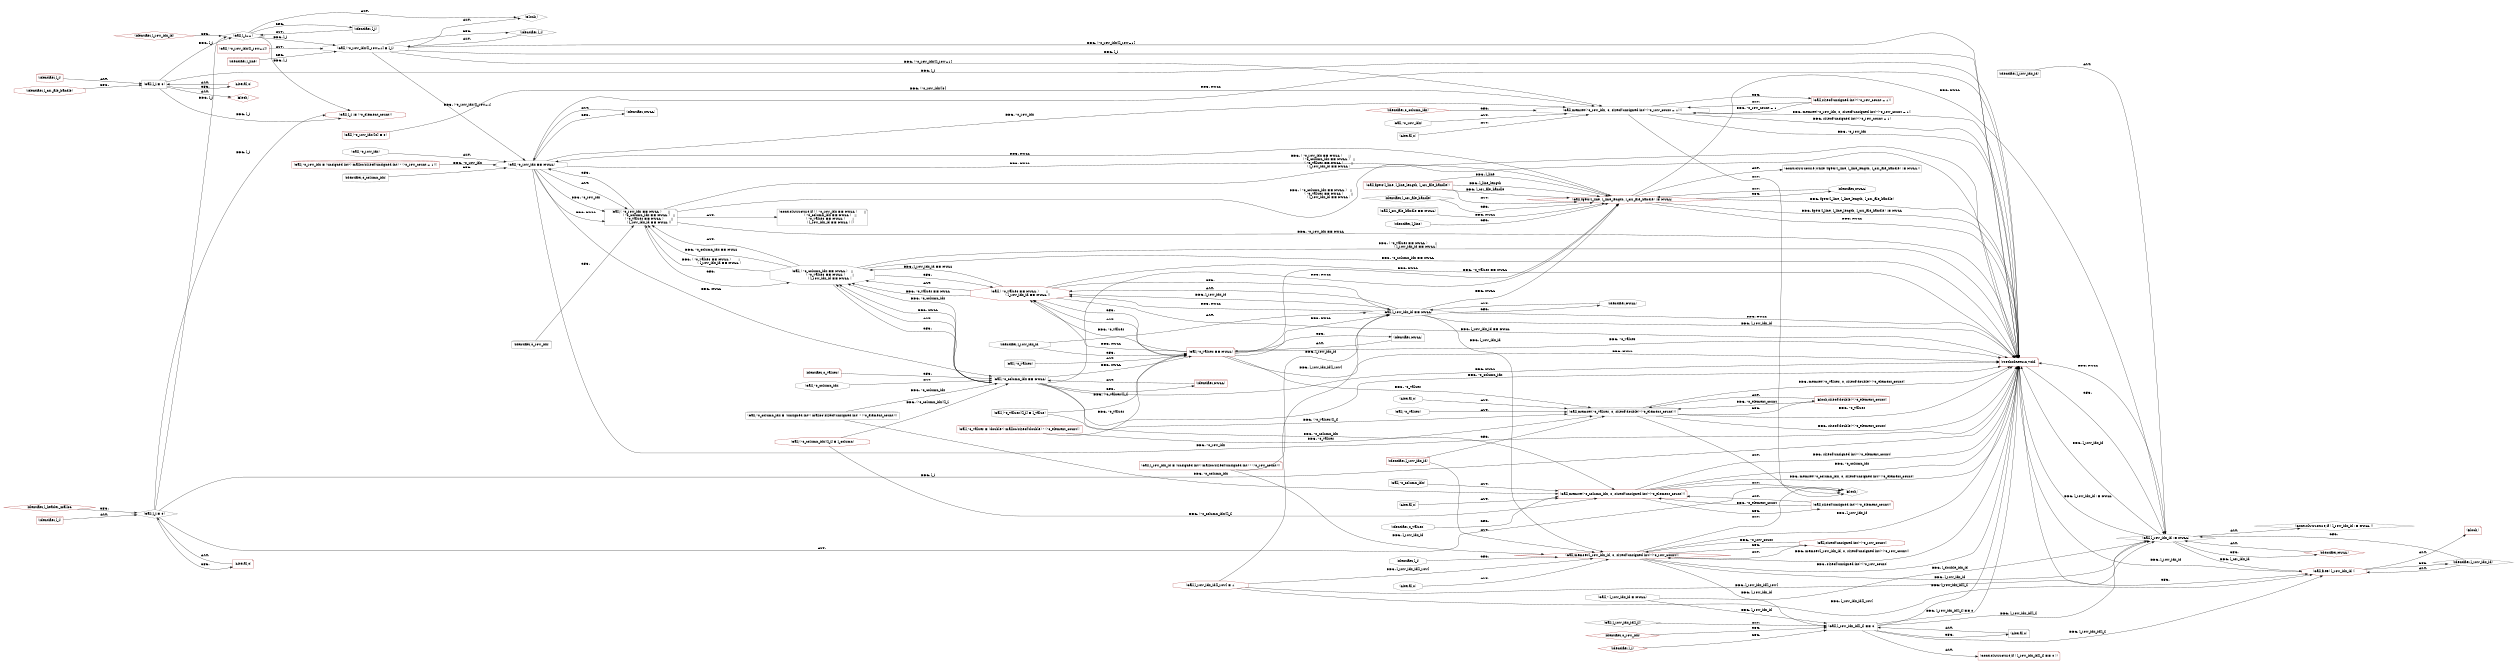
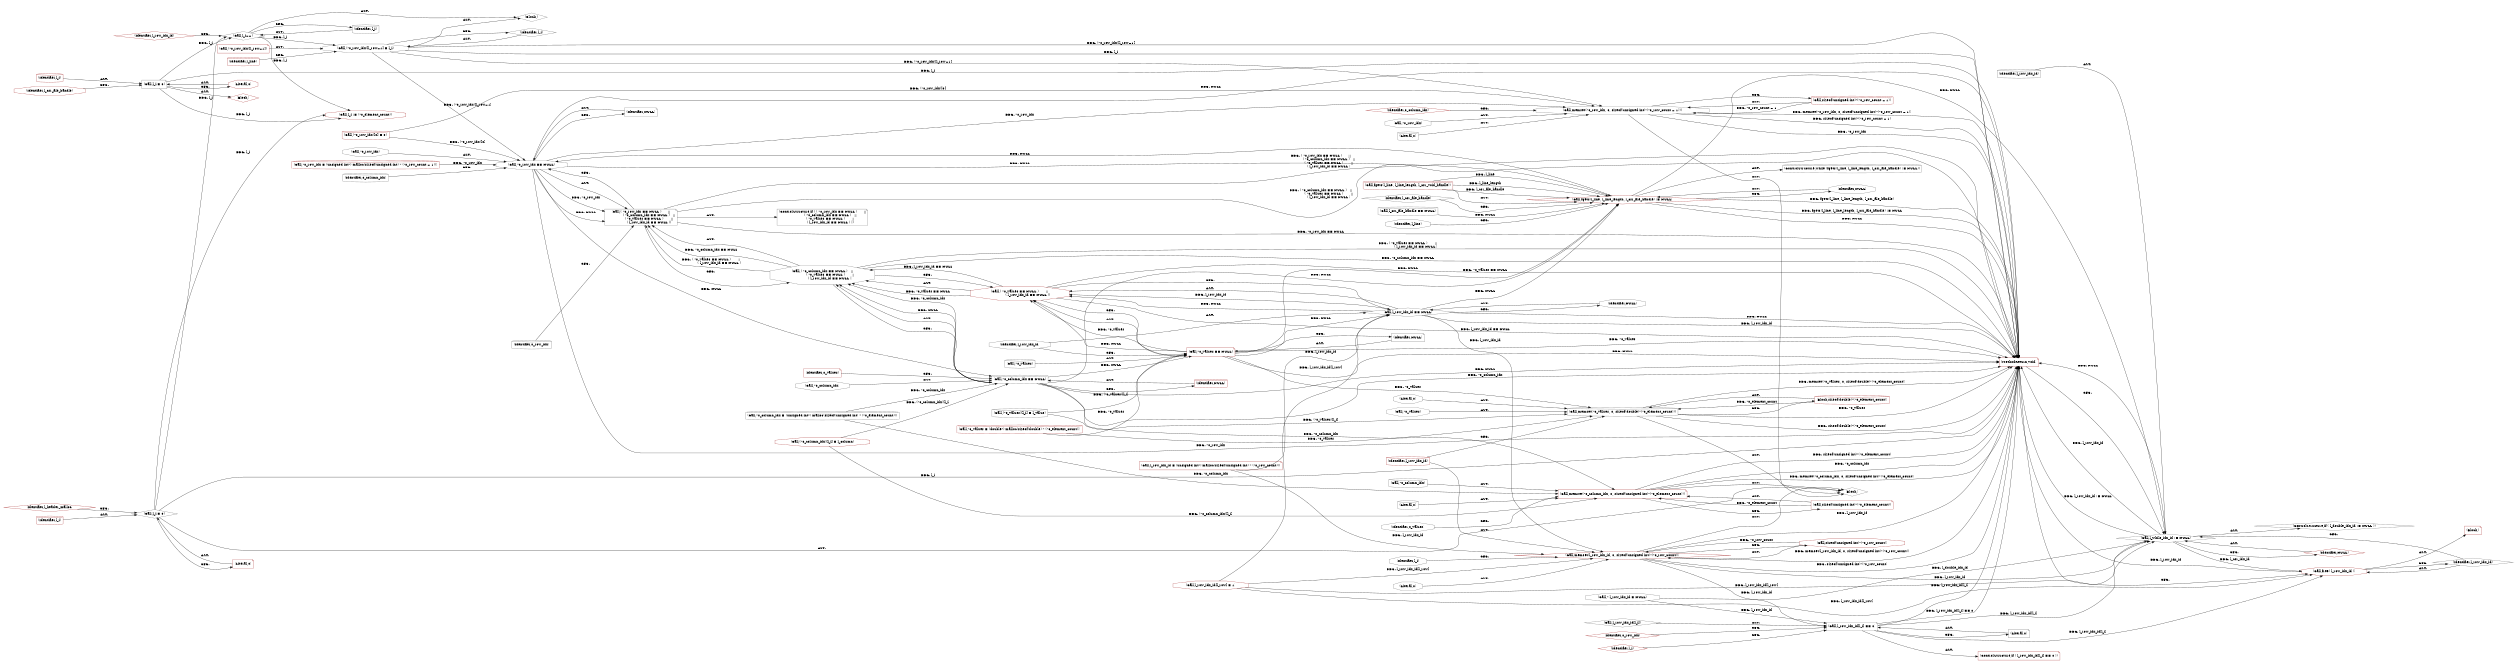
none -> (454, 145)
(1408, 185) -> (1408, 185)
(2334, 526) -> (2334, 526)
(2166, 538) -> (2166, 538)
